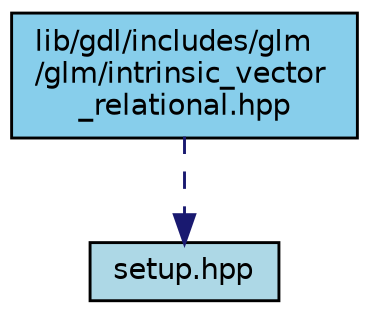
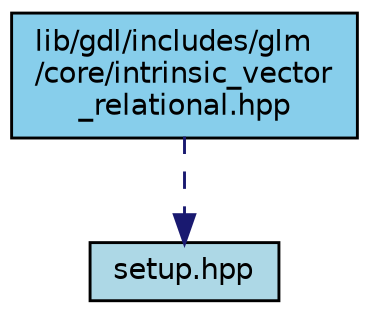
(185, 76) -> (185, 76)
